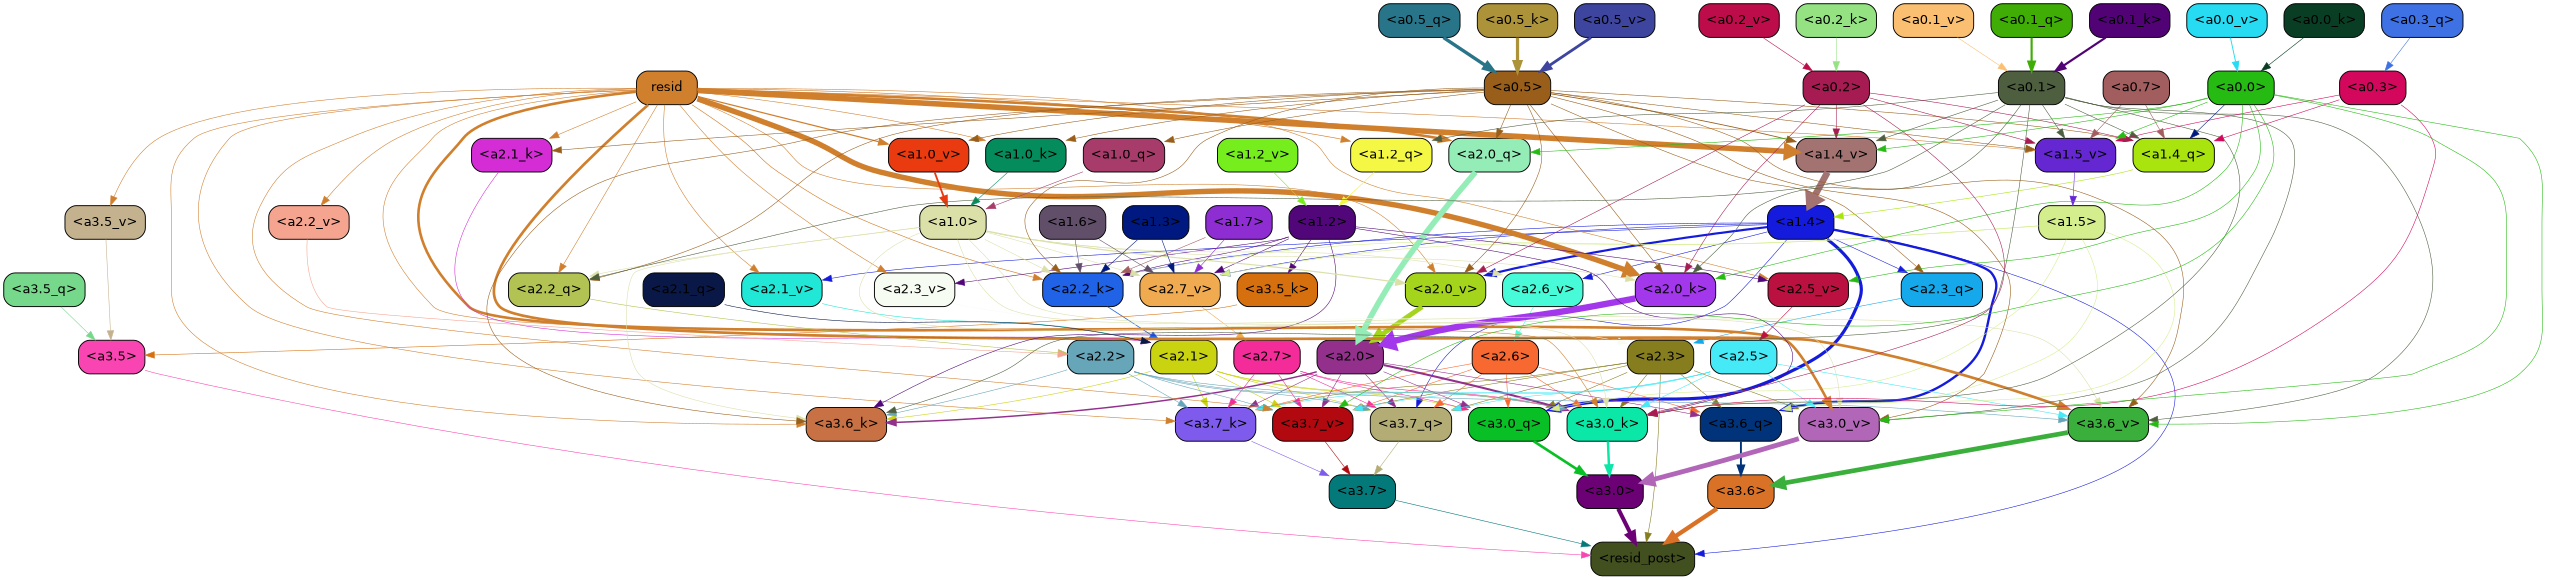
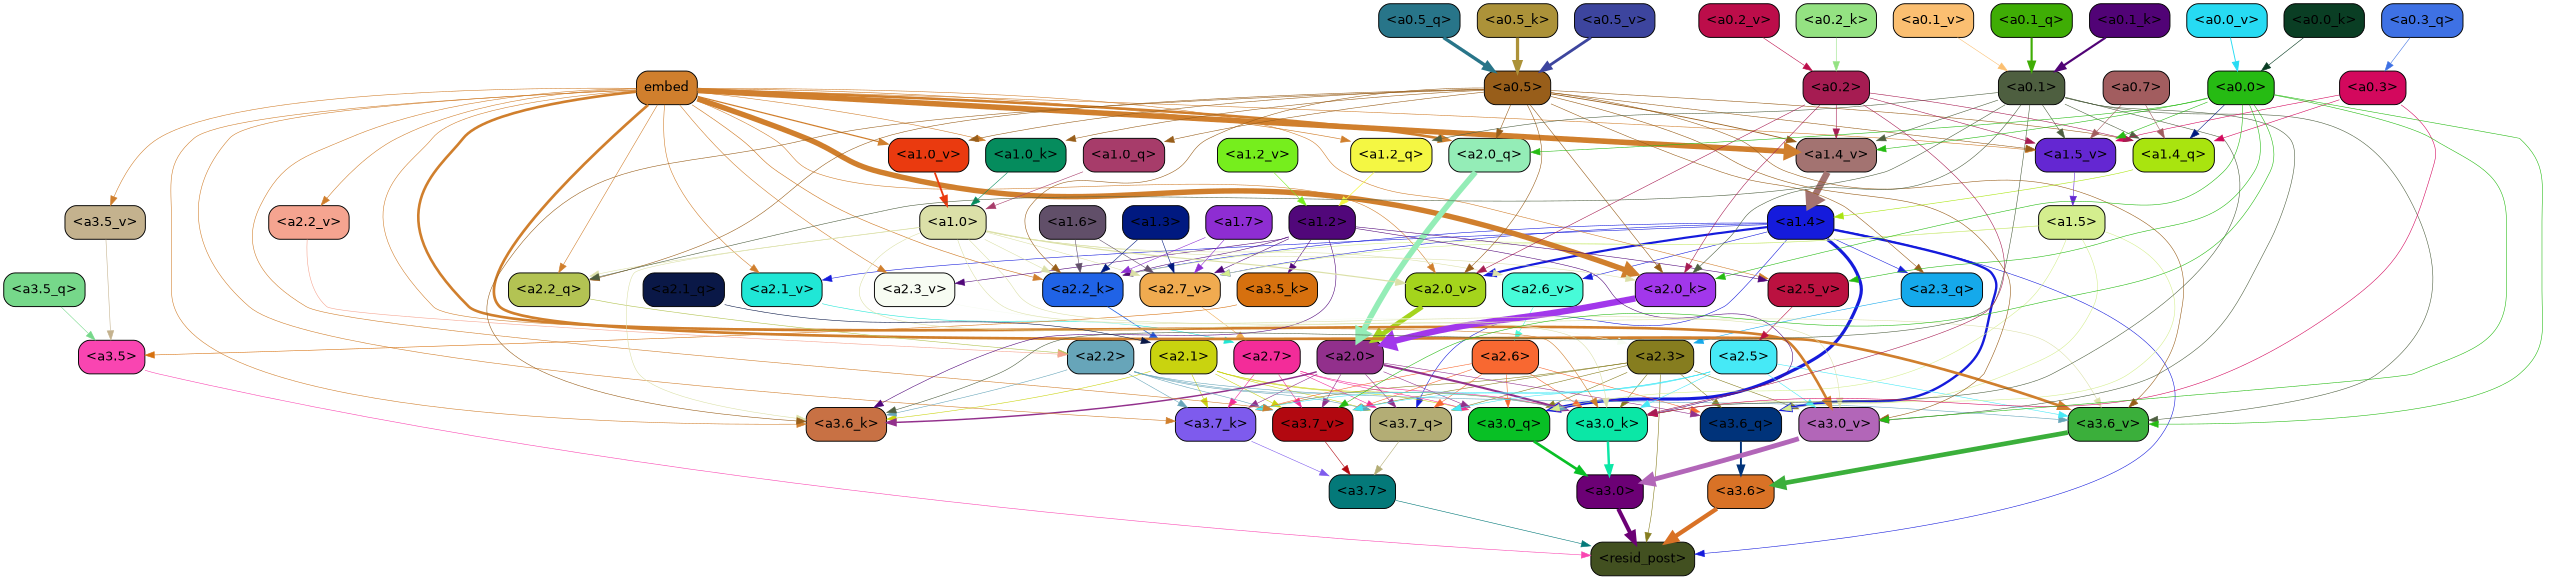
(667, 88) -> (667, 88)
(512, 155) -> none
(1168, 253) -> (1168, 253)
(982, 322) -> (1023, 321)
